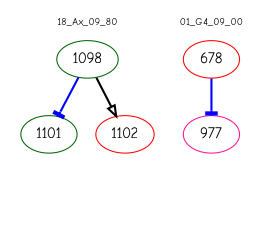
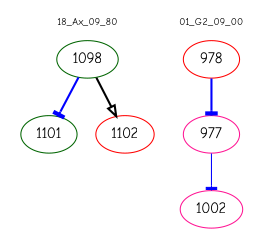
(211, 22) -> (211, 22)
(211, 59) -> (211, 59)
none -> (211, 209)
